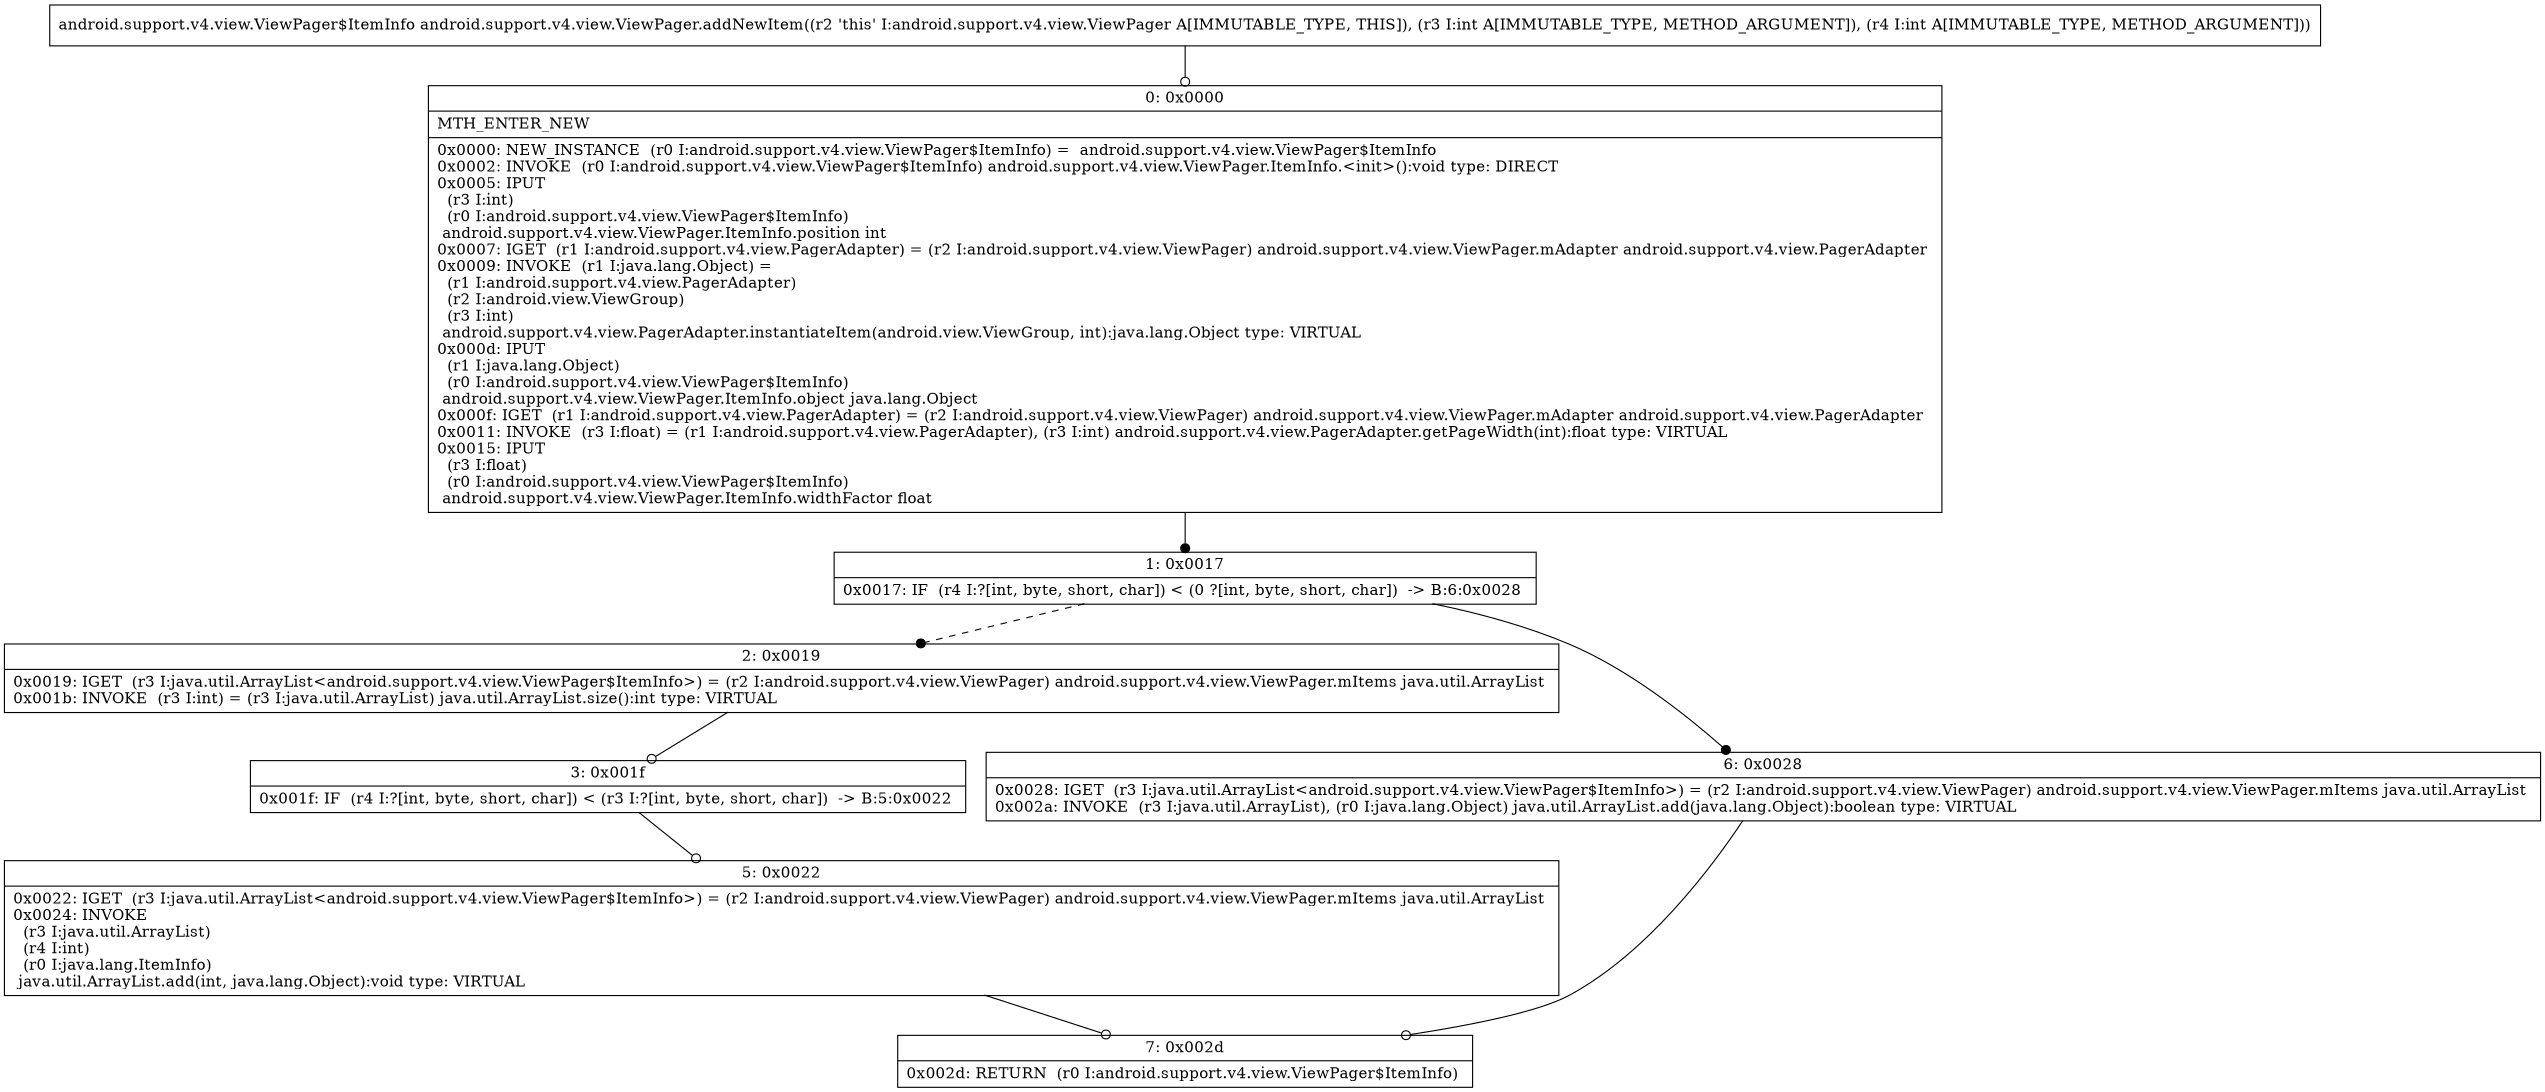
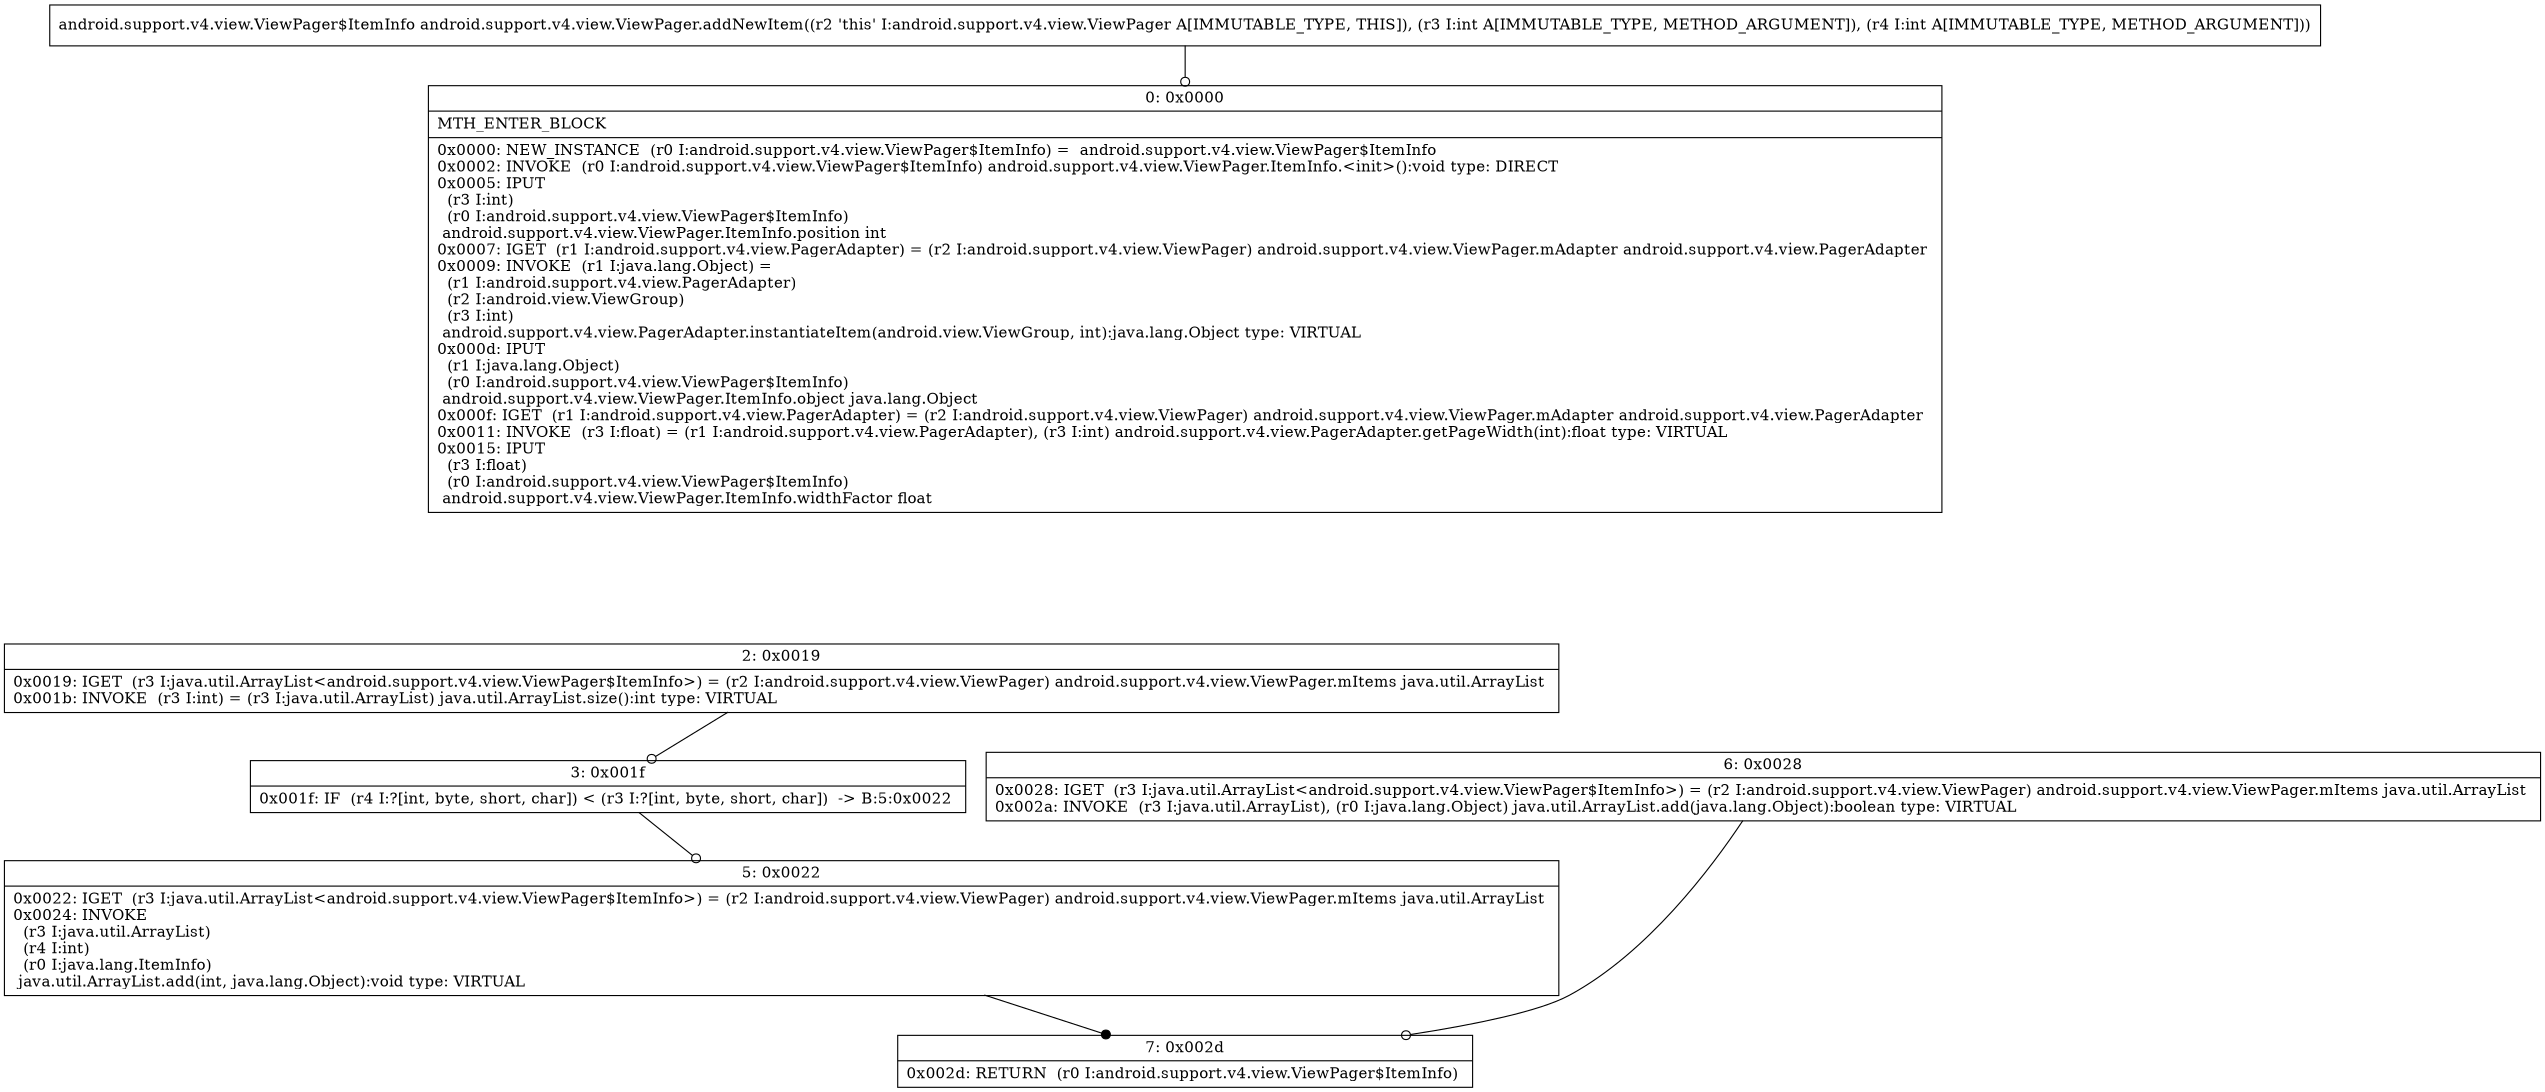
(514, 124) -> (522, 124)
(1185, 578) -> none
(1043, 1014) -> (1043, 1014)
